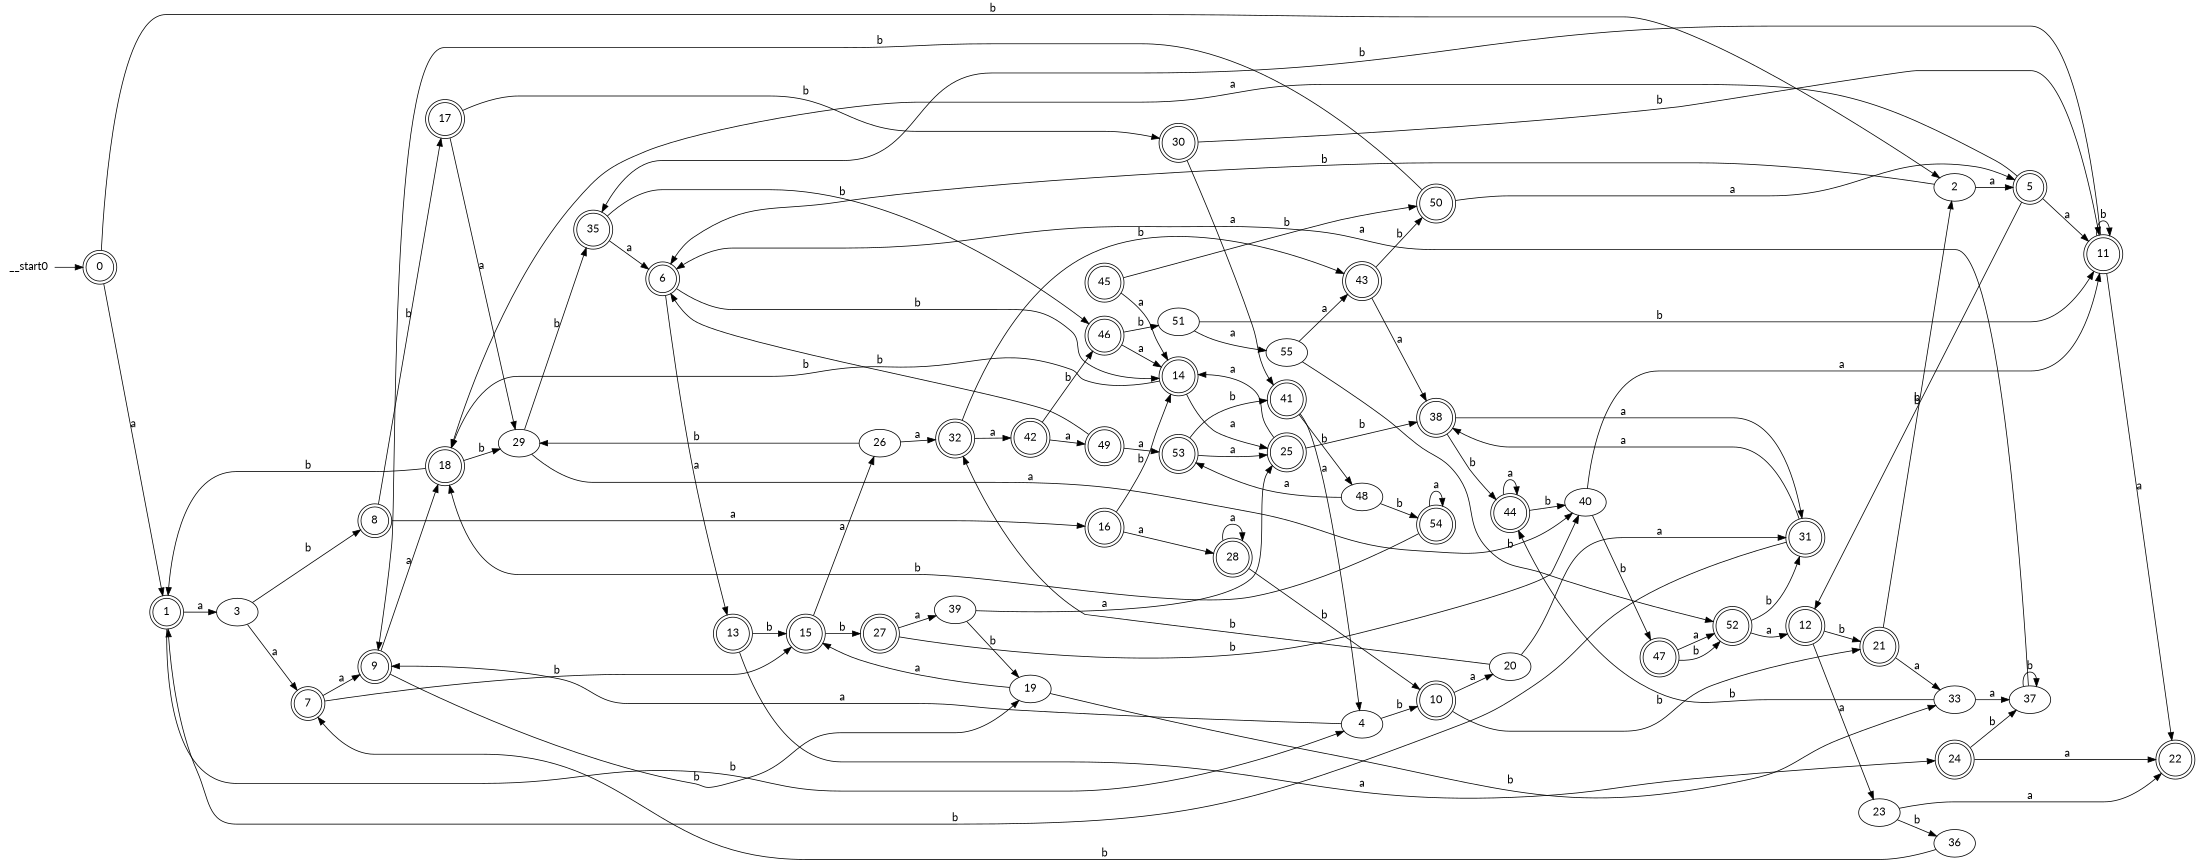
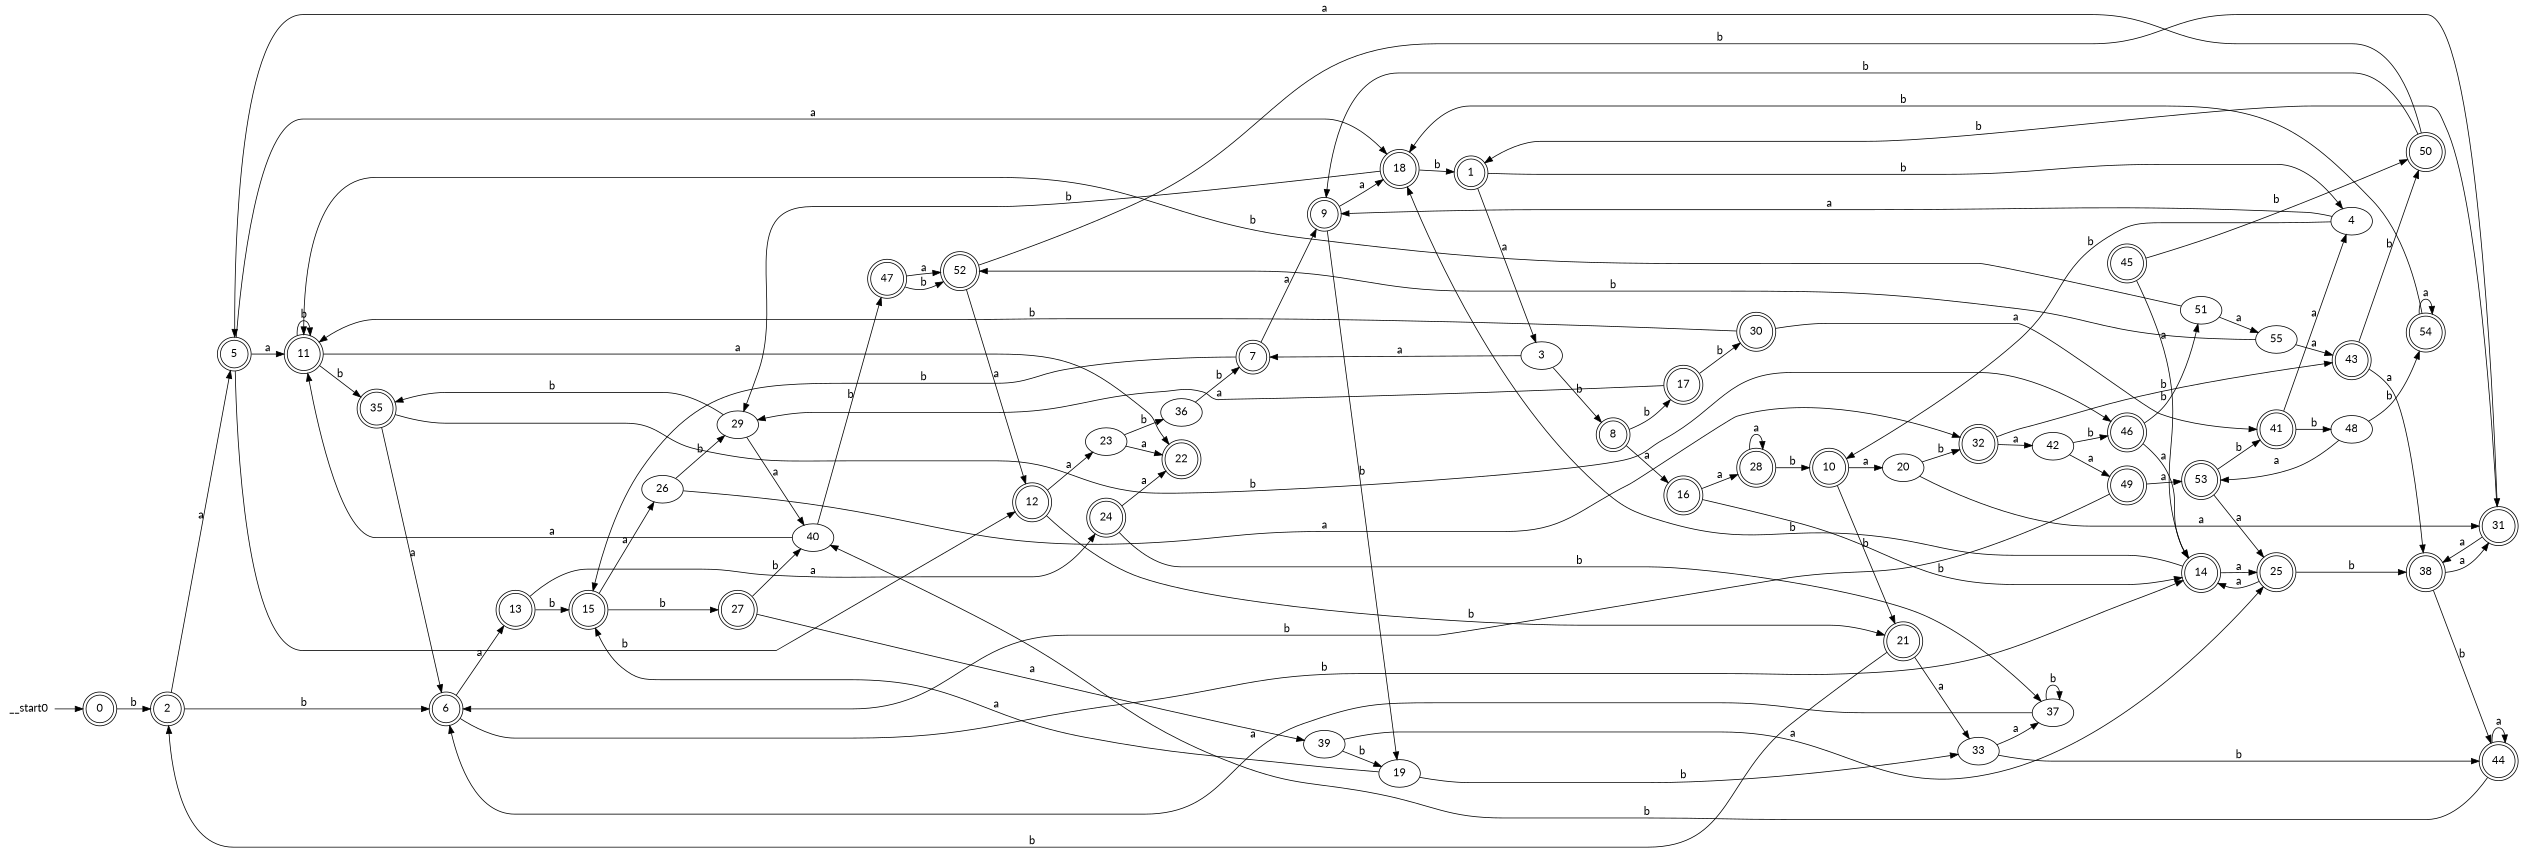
(1955, 187) -> (167, 709)
(133, 436) -> none
(1030, 438) -> (2053, 446)
